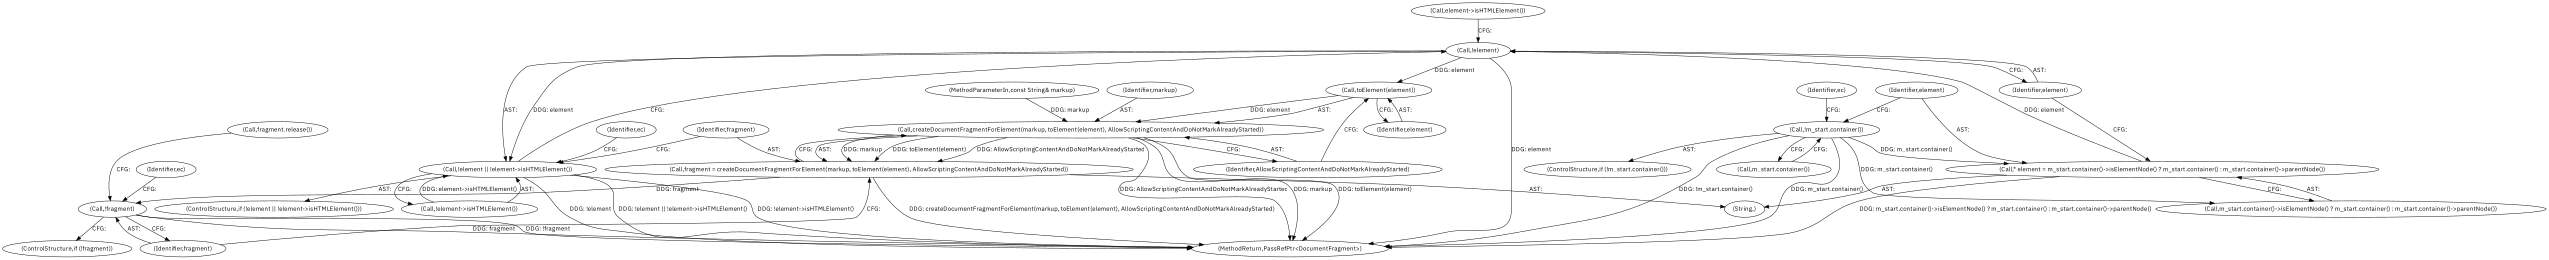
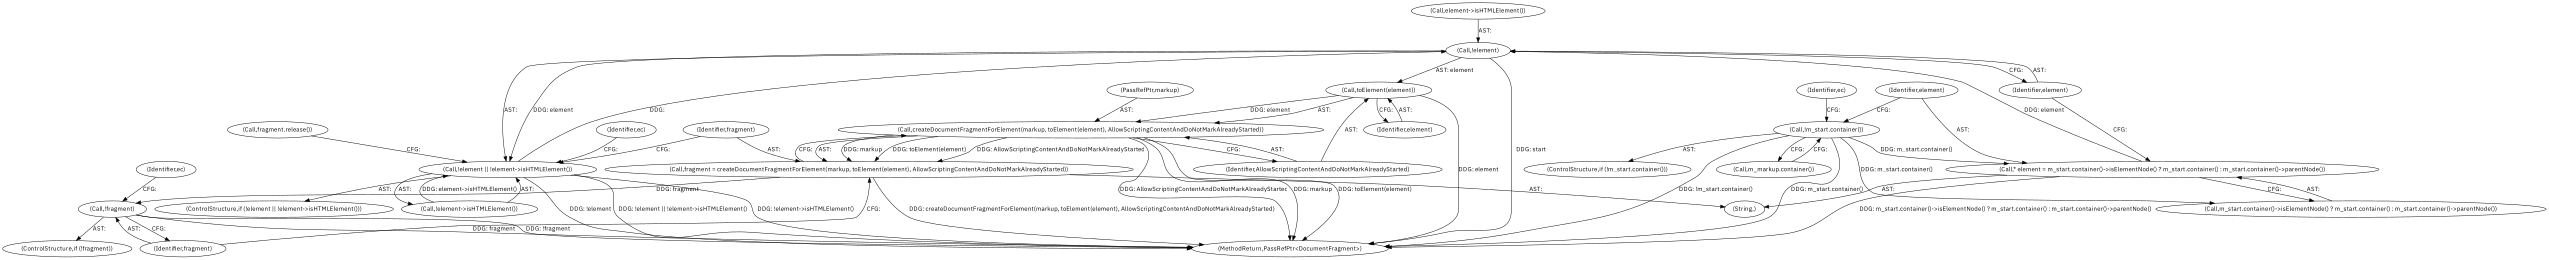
(1486, 31) -> (1486, 31)
(1455, 70) -> (1455, 70)
(1012, 90) -> none
(1150, 90) -> (1150, 90)
(658, 110) -> (658, 110)
(1352, 130) -> (1352, 130)
(154, 145) -> (387, 149)
(1531, 150) -> (1531, 150)
(1774, 169) -> (1774, 169)
none -> (1459, 184)
(406, 189) -> (406, 189)
(100, 229) -> (100, 229)
